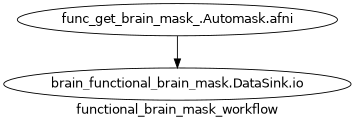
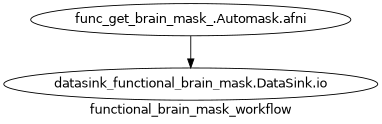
(177, 84) -> (191, 84)
